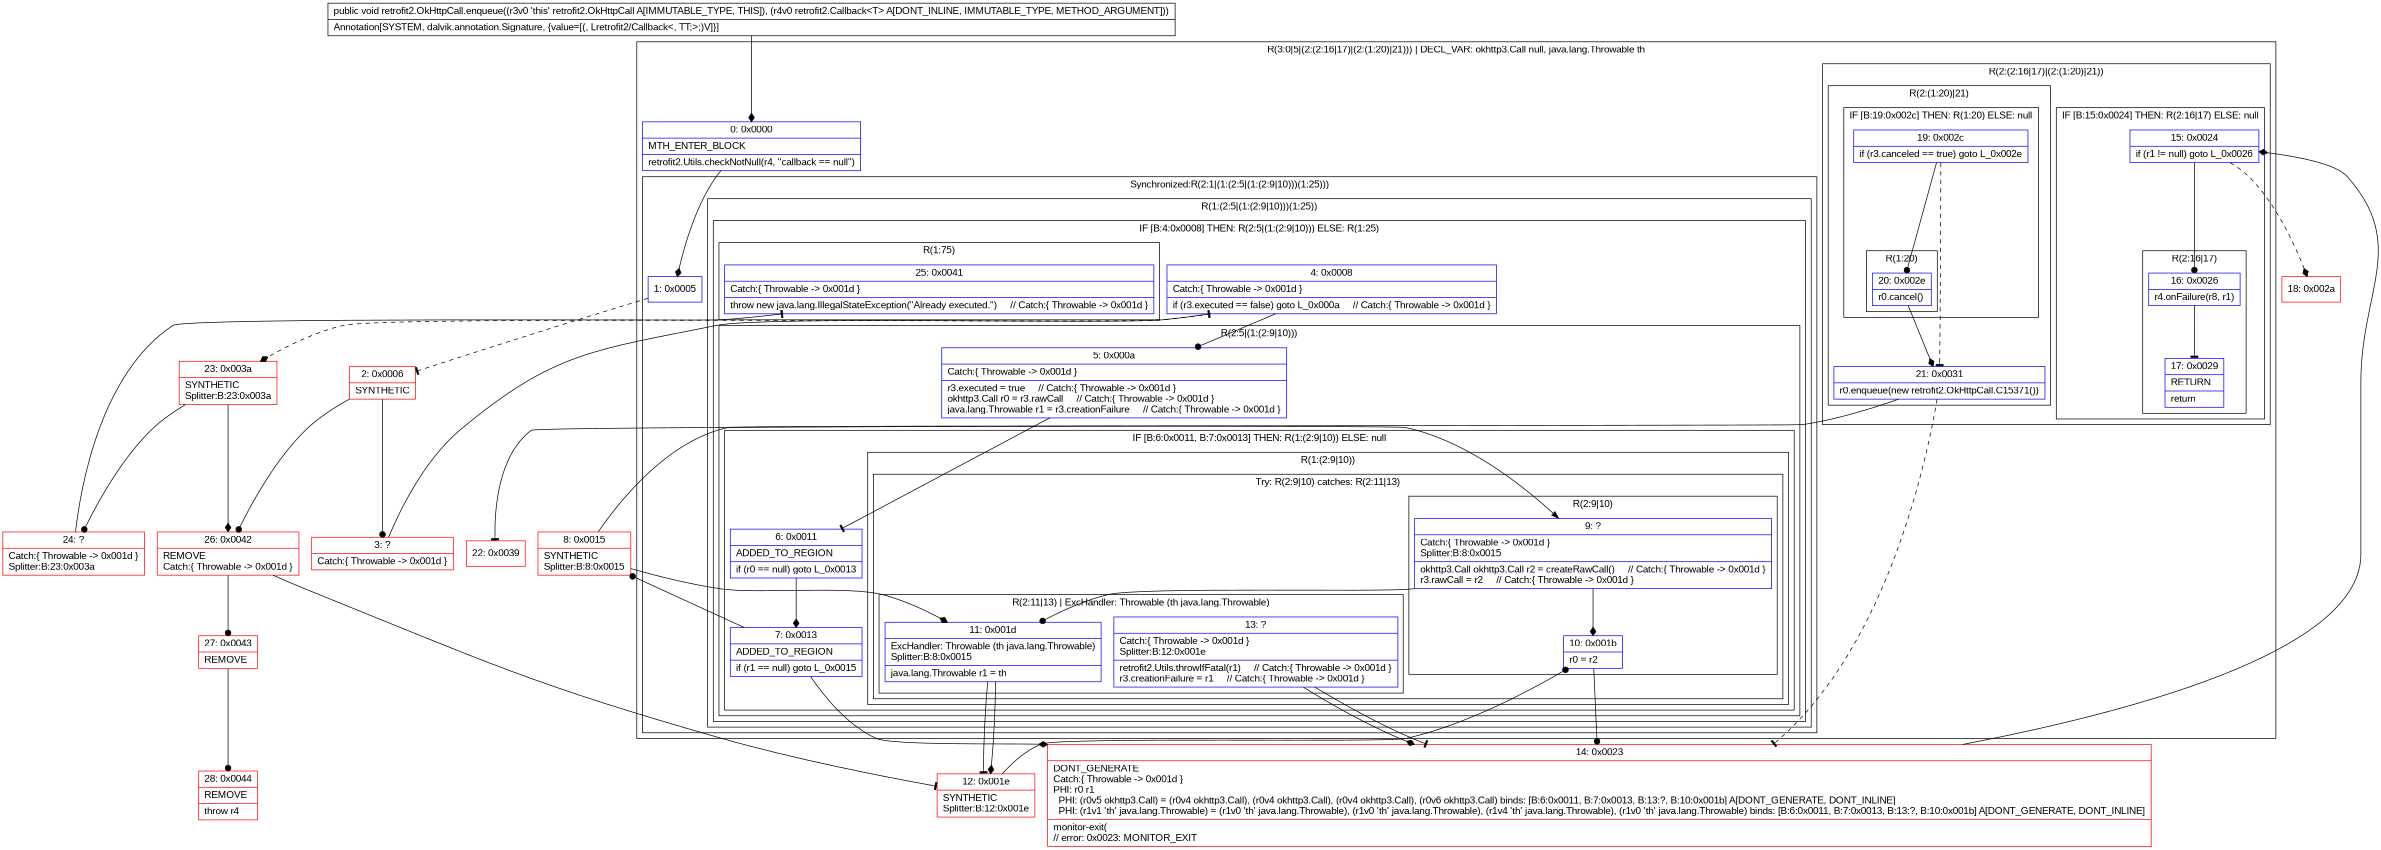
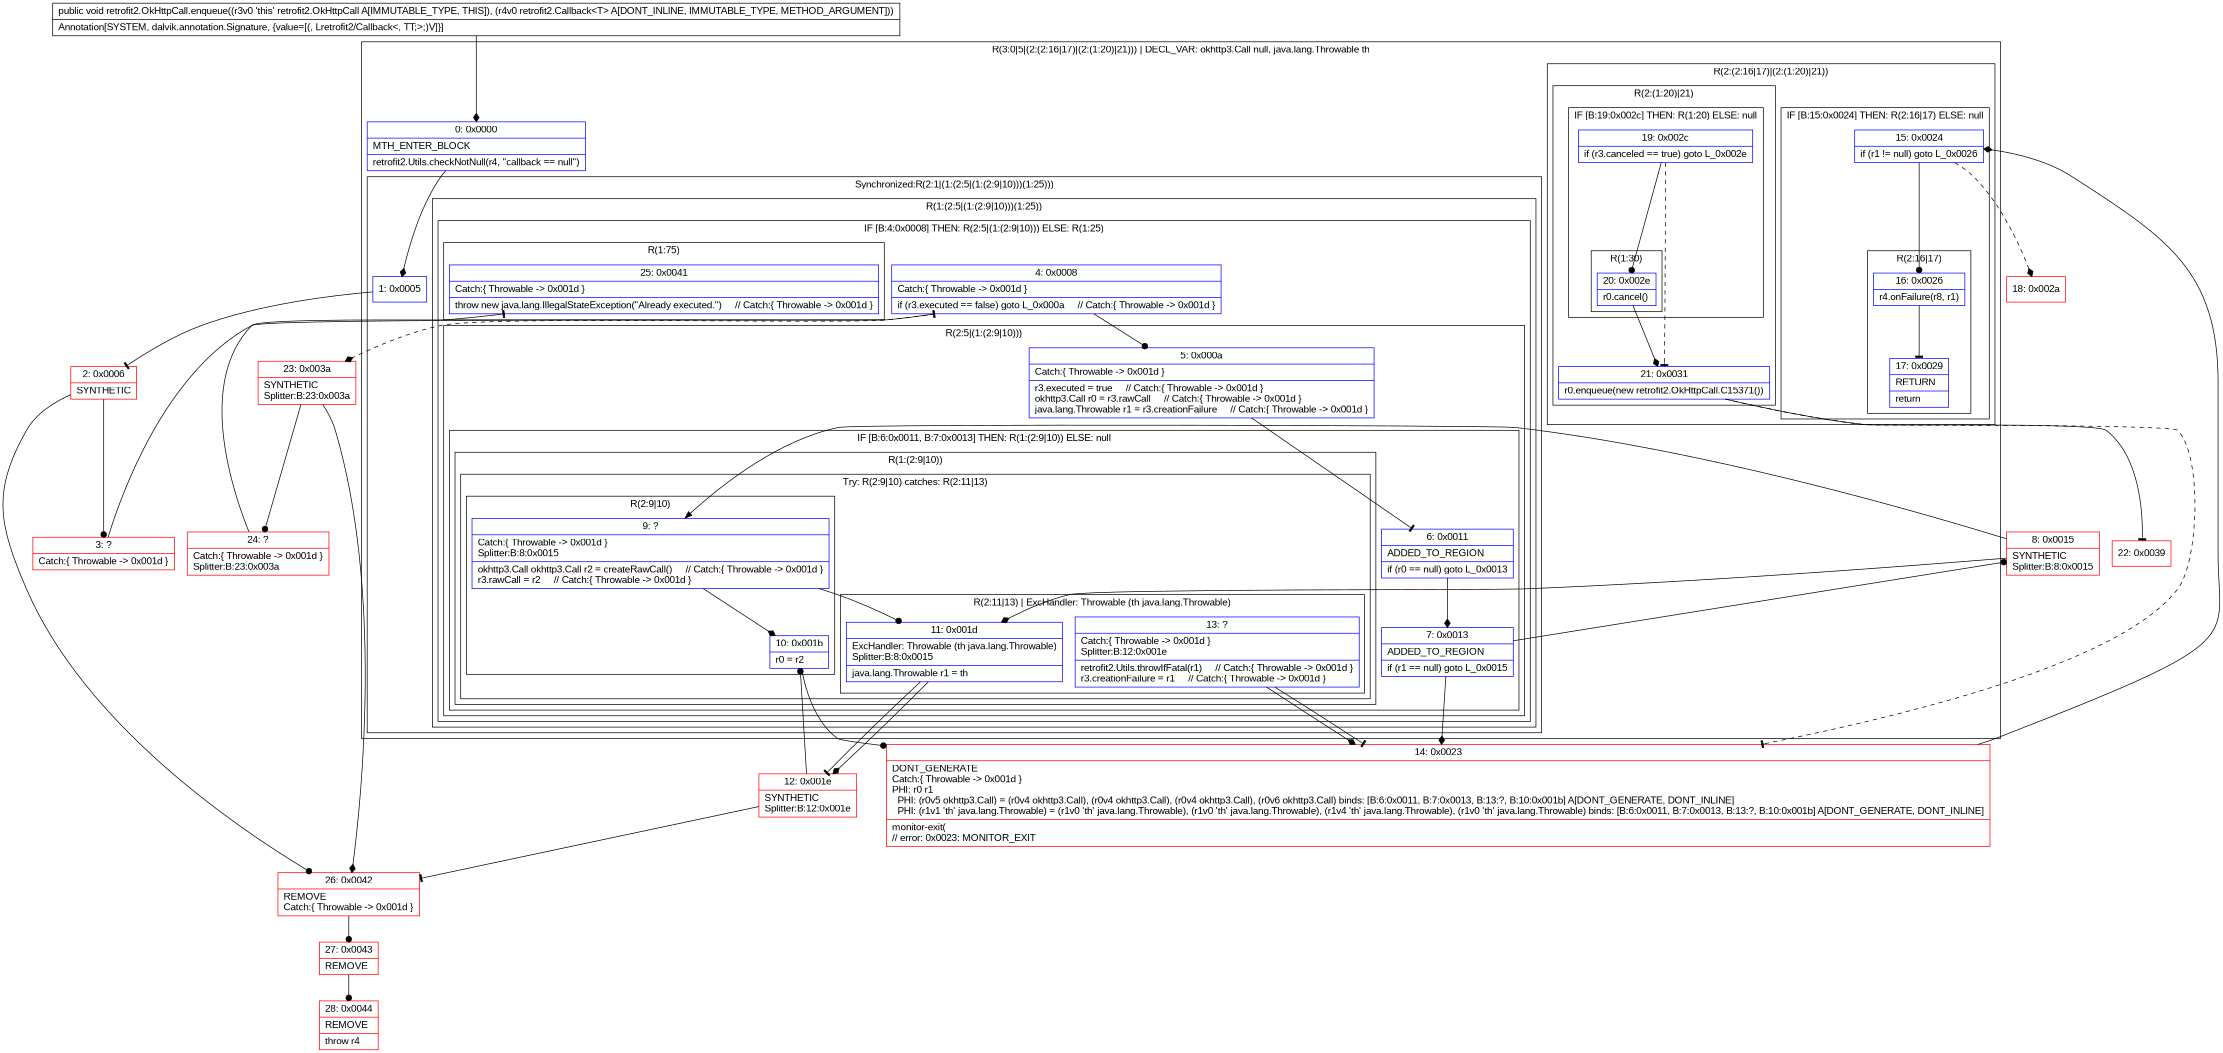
(1902, 259) -> (1627, 259)
(533, 334) -> (245, 312)
(597, 701) -> (591, 842)
